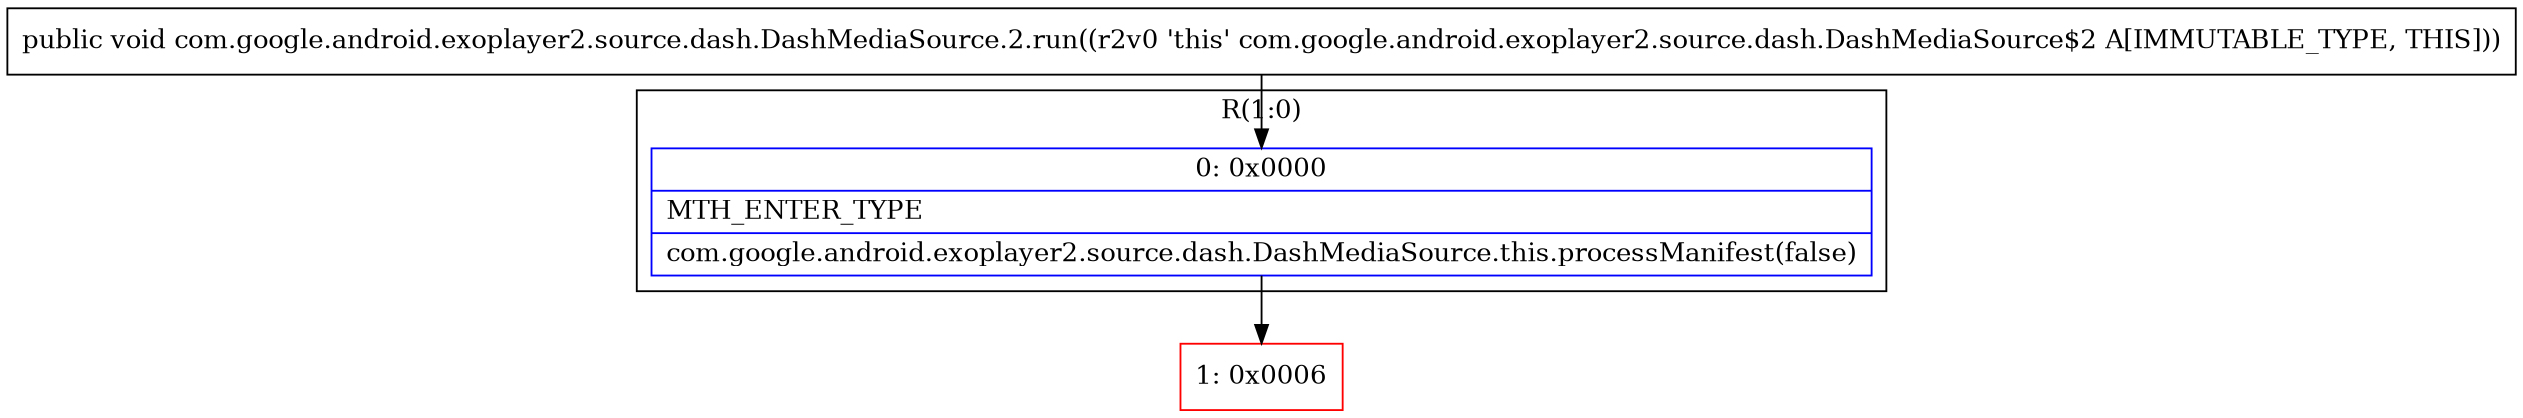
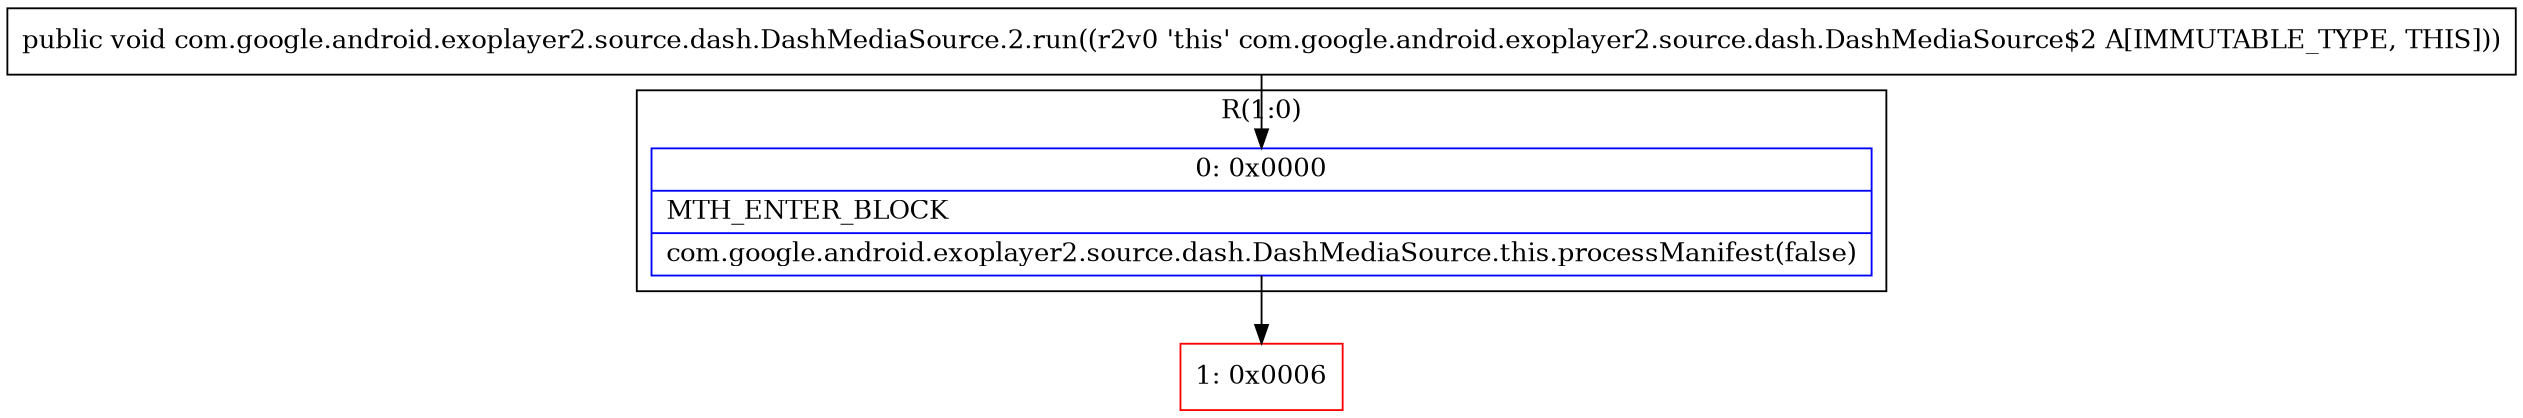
(795, 211) -> (808, 211)
